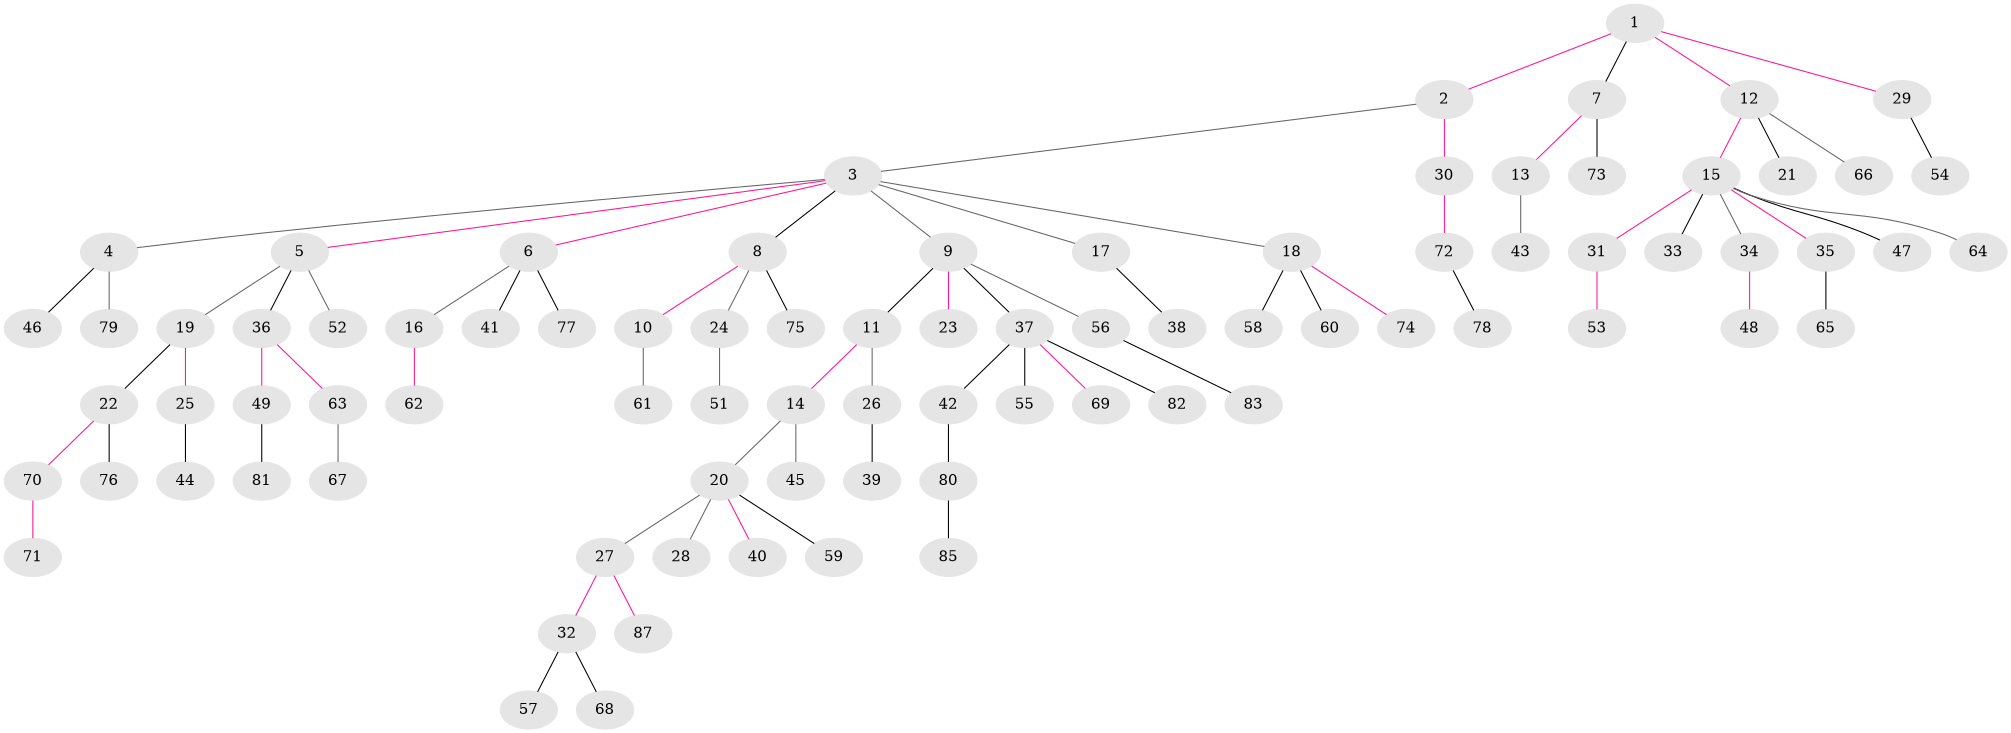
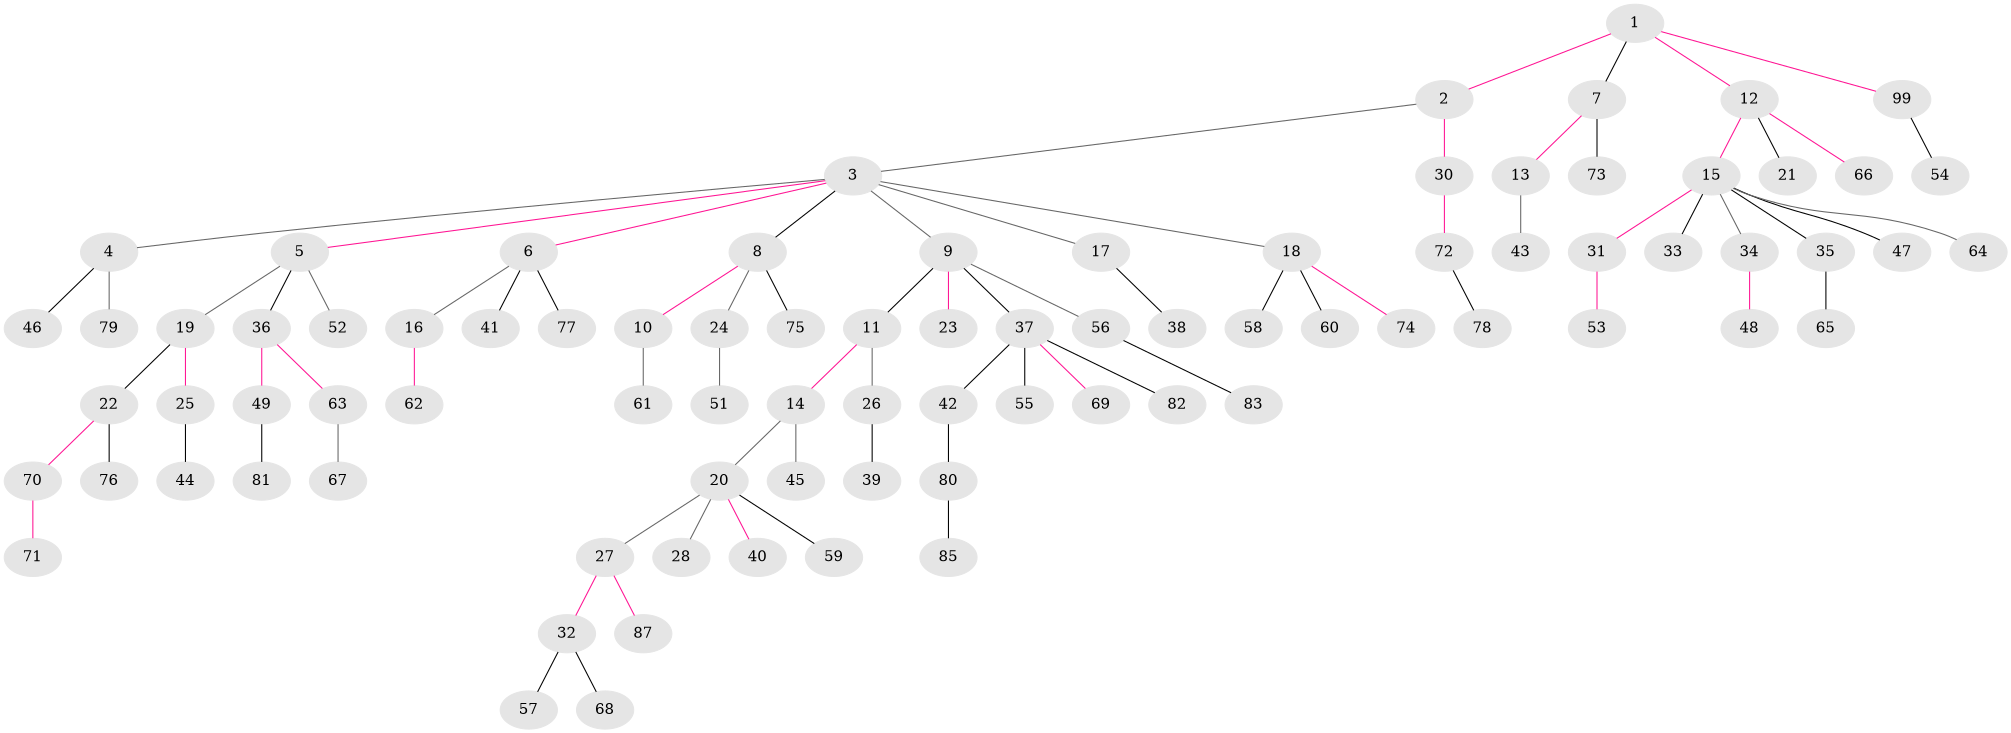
(1902, 100) -> (1902, 100)
(1807, 138) -> (1807, 138)
(1769, 214) -> (1769, 214)
